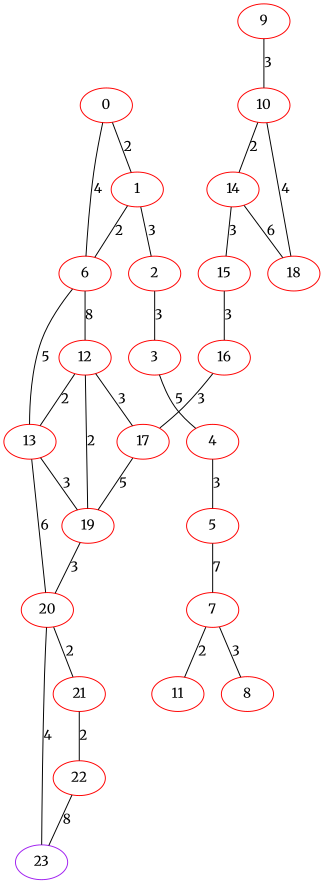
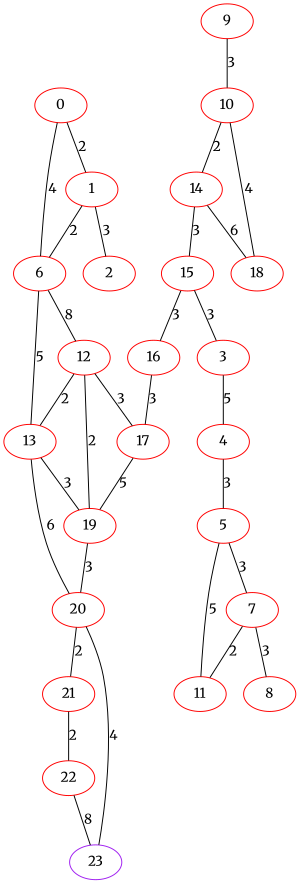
(155, 316) -> (205, 316)
(217, 568) -> (243, 568)
none -> (207, 609)
